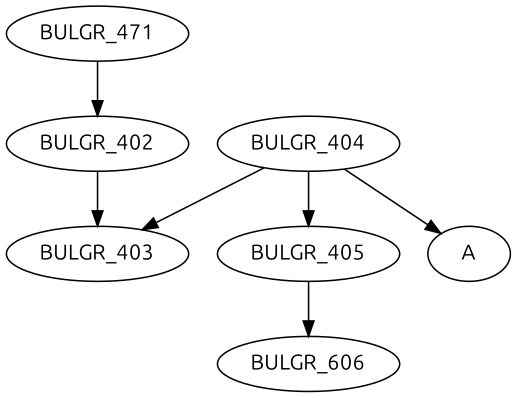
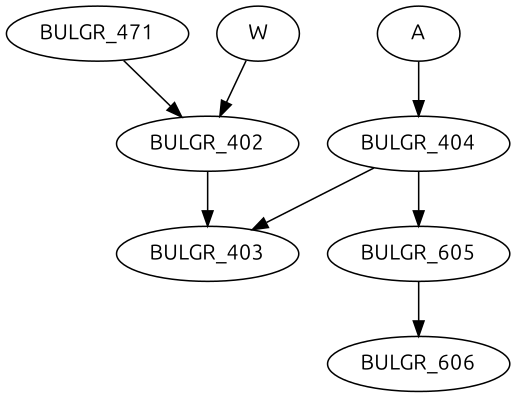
none -> (258, 34)
(386, 197) -> (419, 81)
(309, 254) -> (419, 254)
